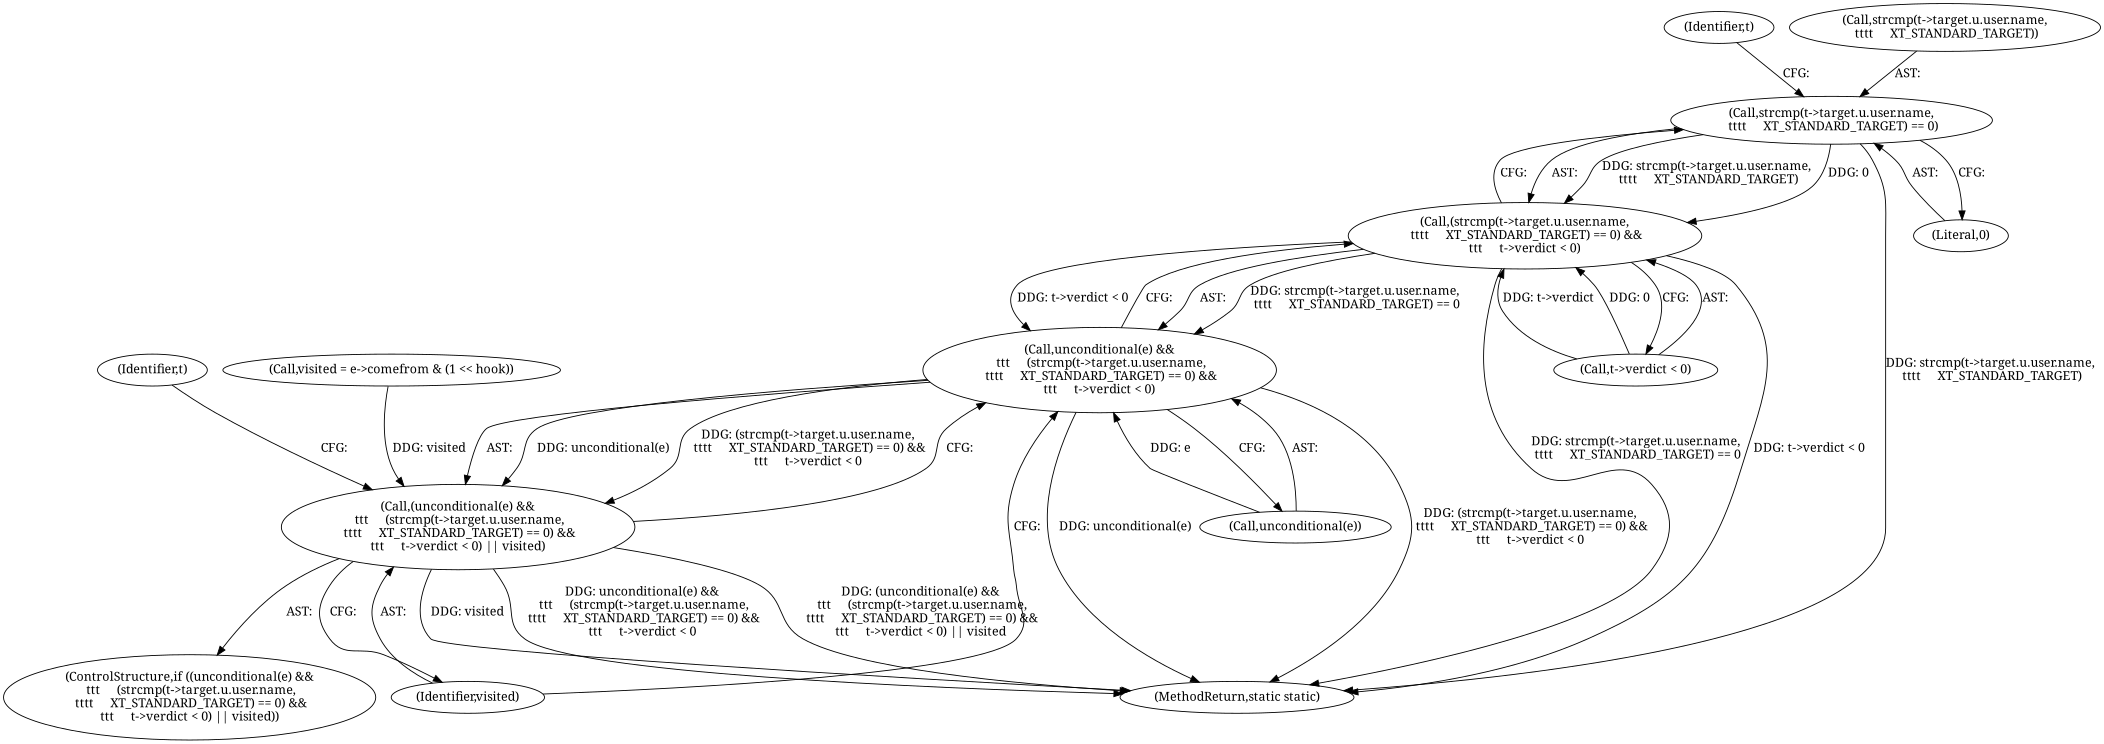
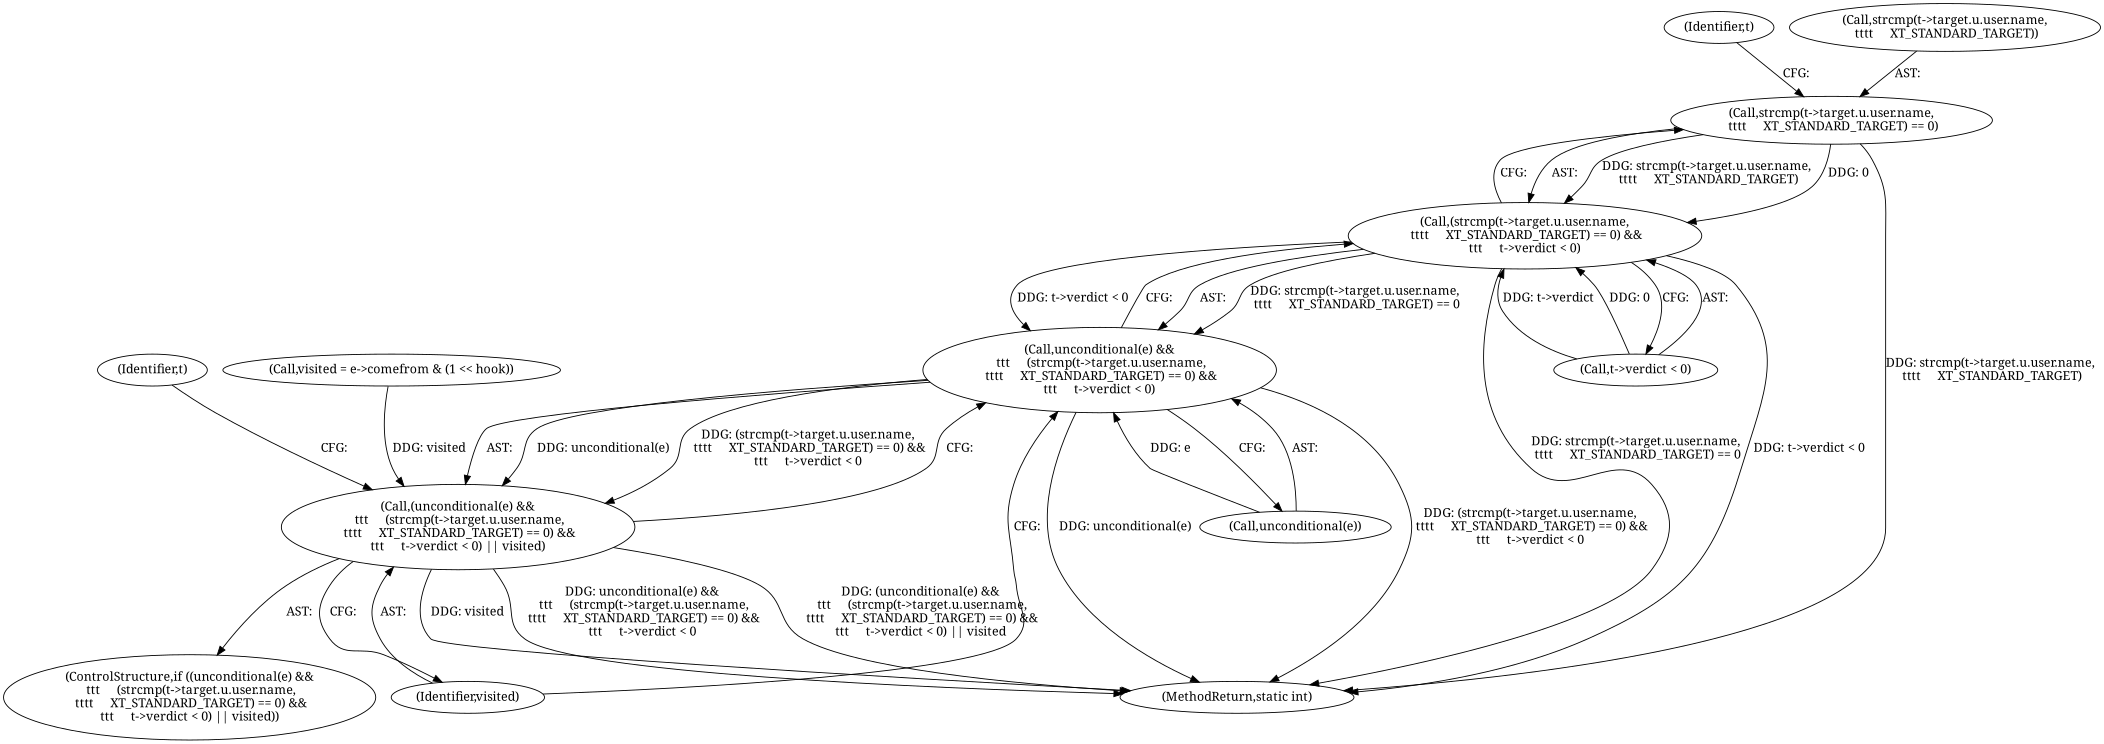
(1961, 236) -> none
(1237, 697) -> (1237, 697)
